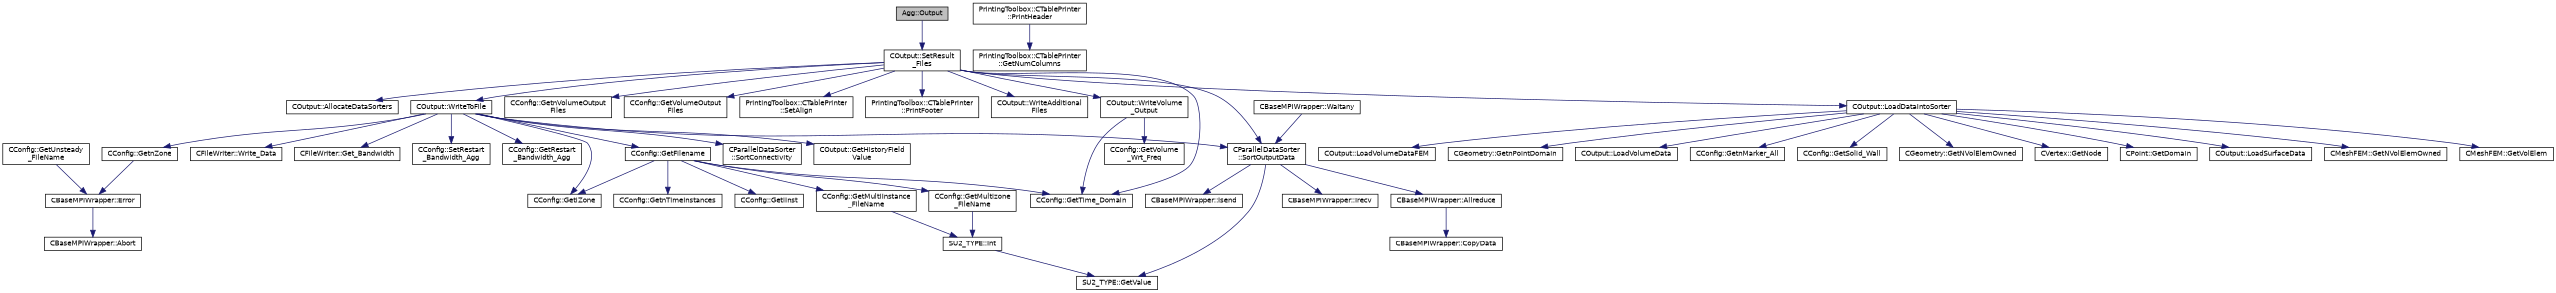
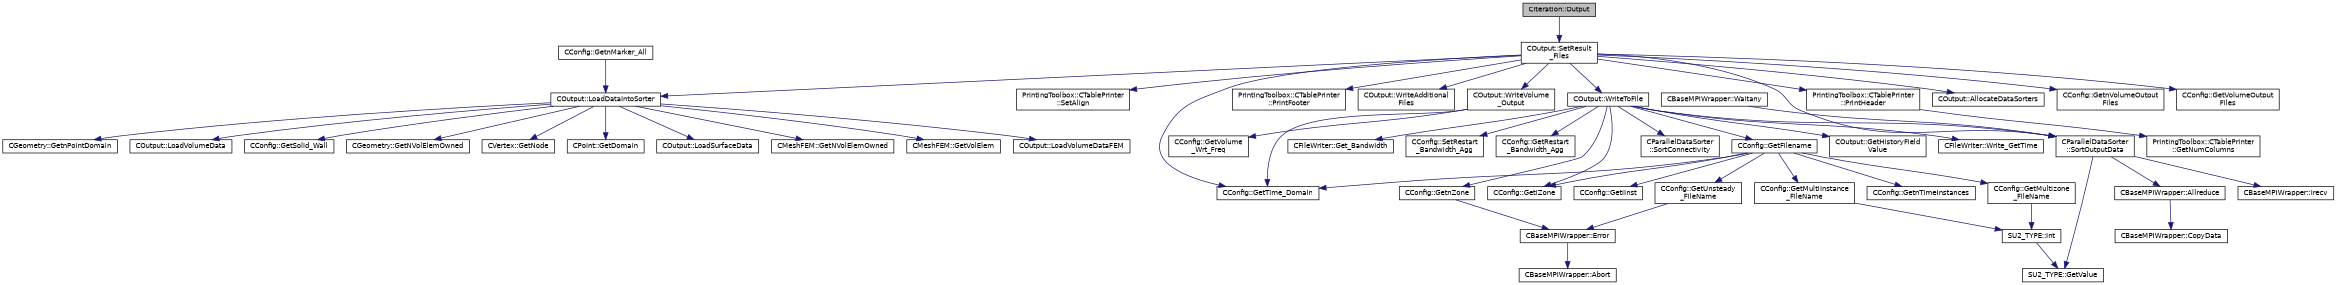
(922, 14) -> (1559, 10)
none -> (1699, 74)
(1823, 130) -> (606, 73)
(236, 154) -> (1991, 146)
none -> (1743, 166)
(1194, 201) -> none
